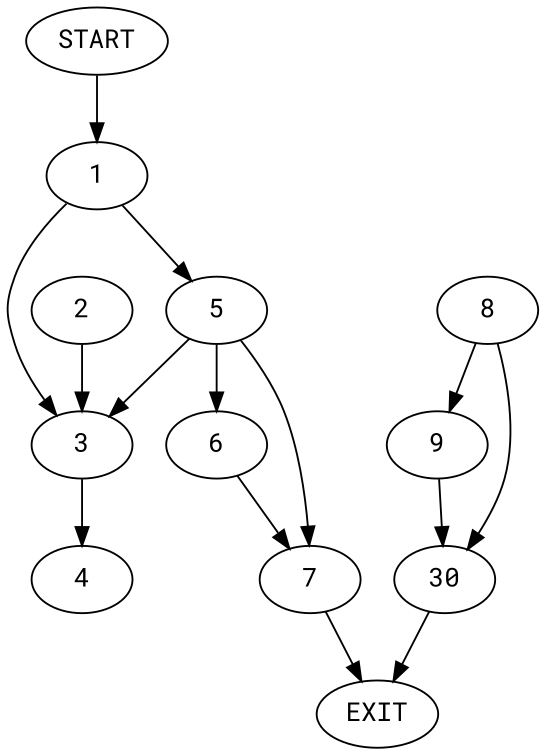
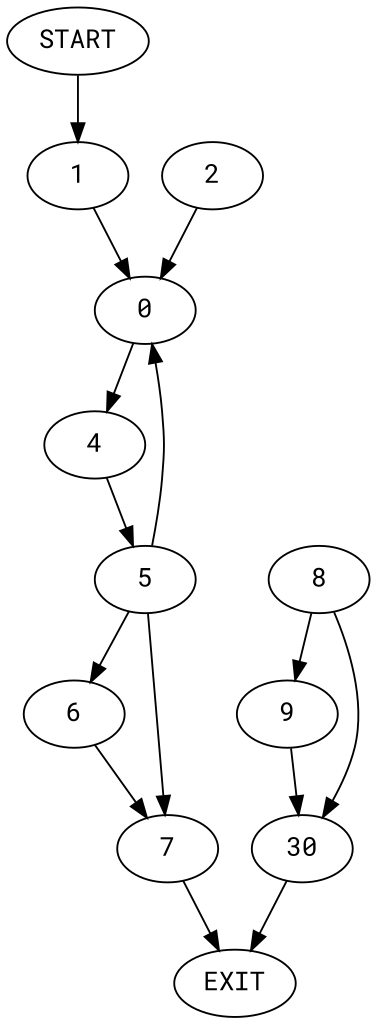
(151, 236) -> (116, 503)
(82, 445) -> (145, 310)
